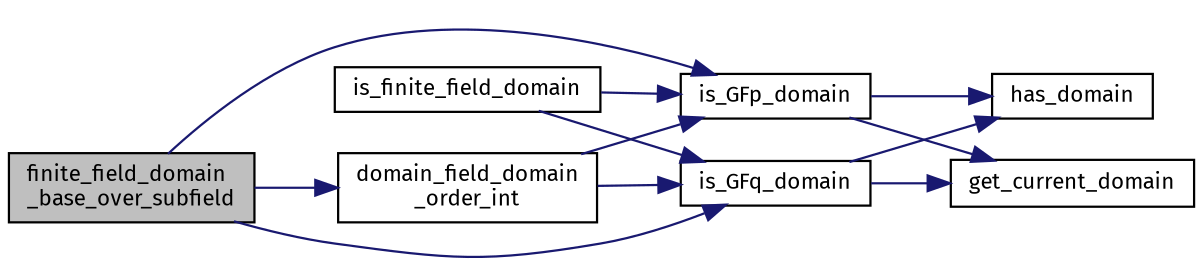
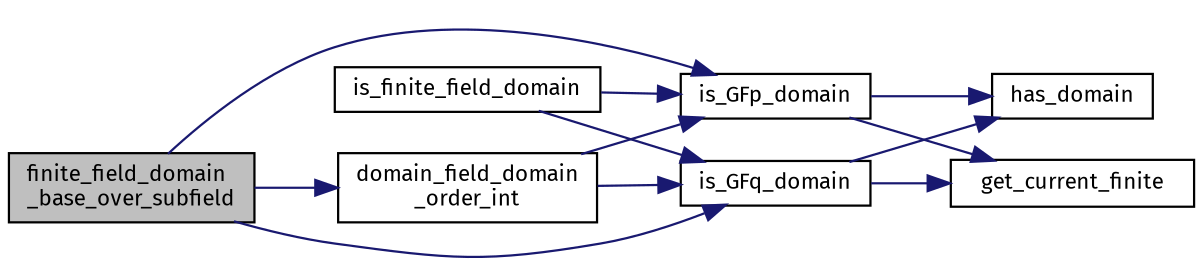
(1072, 183) -> (1072, 183)
